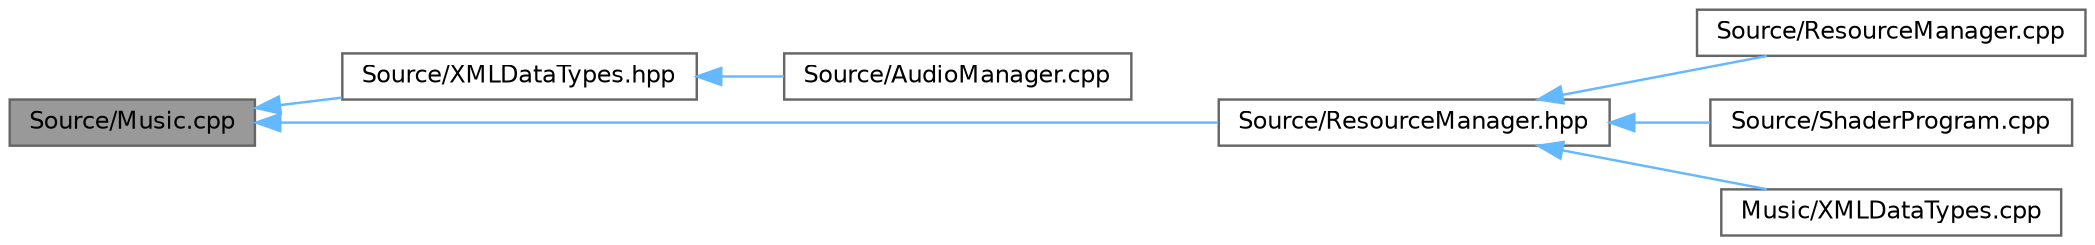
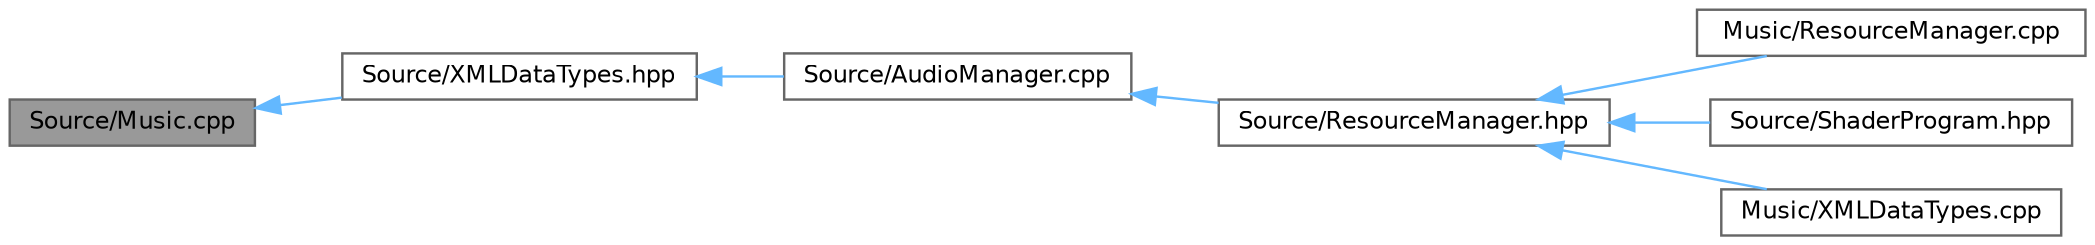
(1891, 33) -> (1891, 33)
(749, 123) -> (1187, 100)
(1891, 123) -> (1891, 123)
